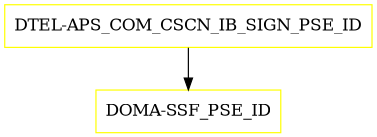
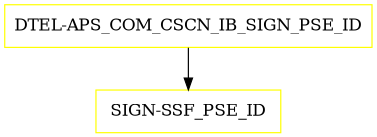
(188, 111) -> (188, 111)
